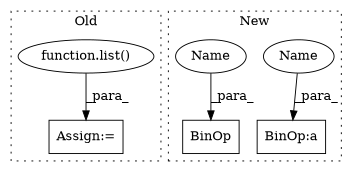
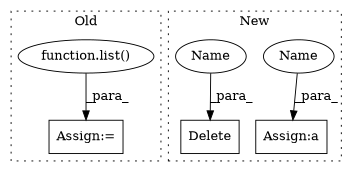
(211, 137) -> (210, 137)
(291, 137) -> (291, 137)
